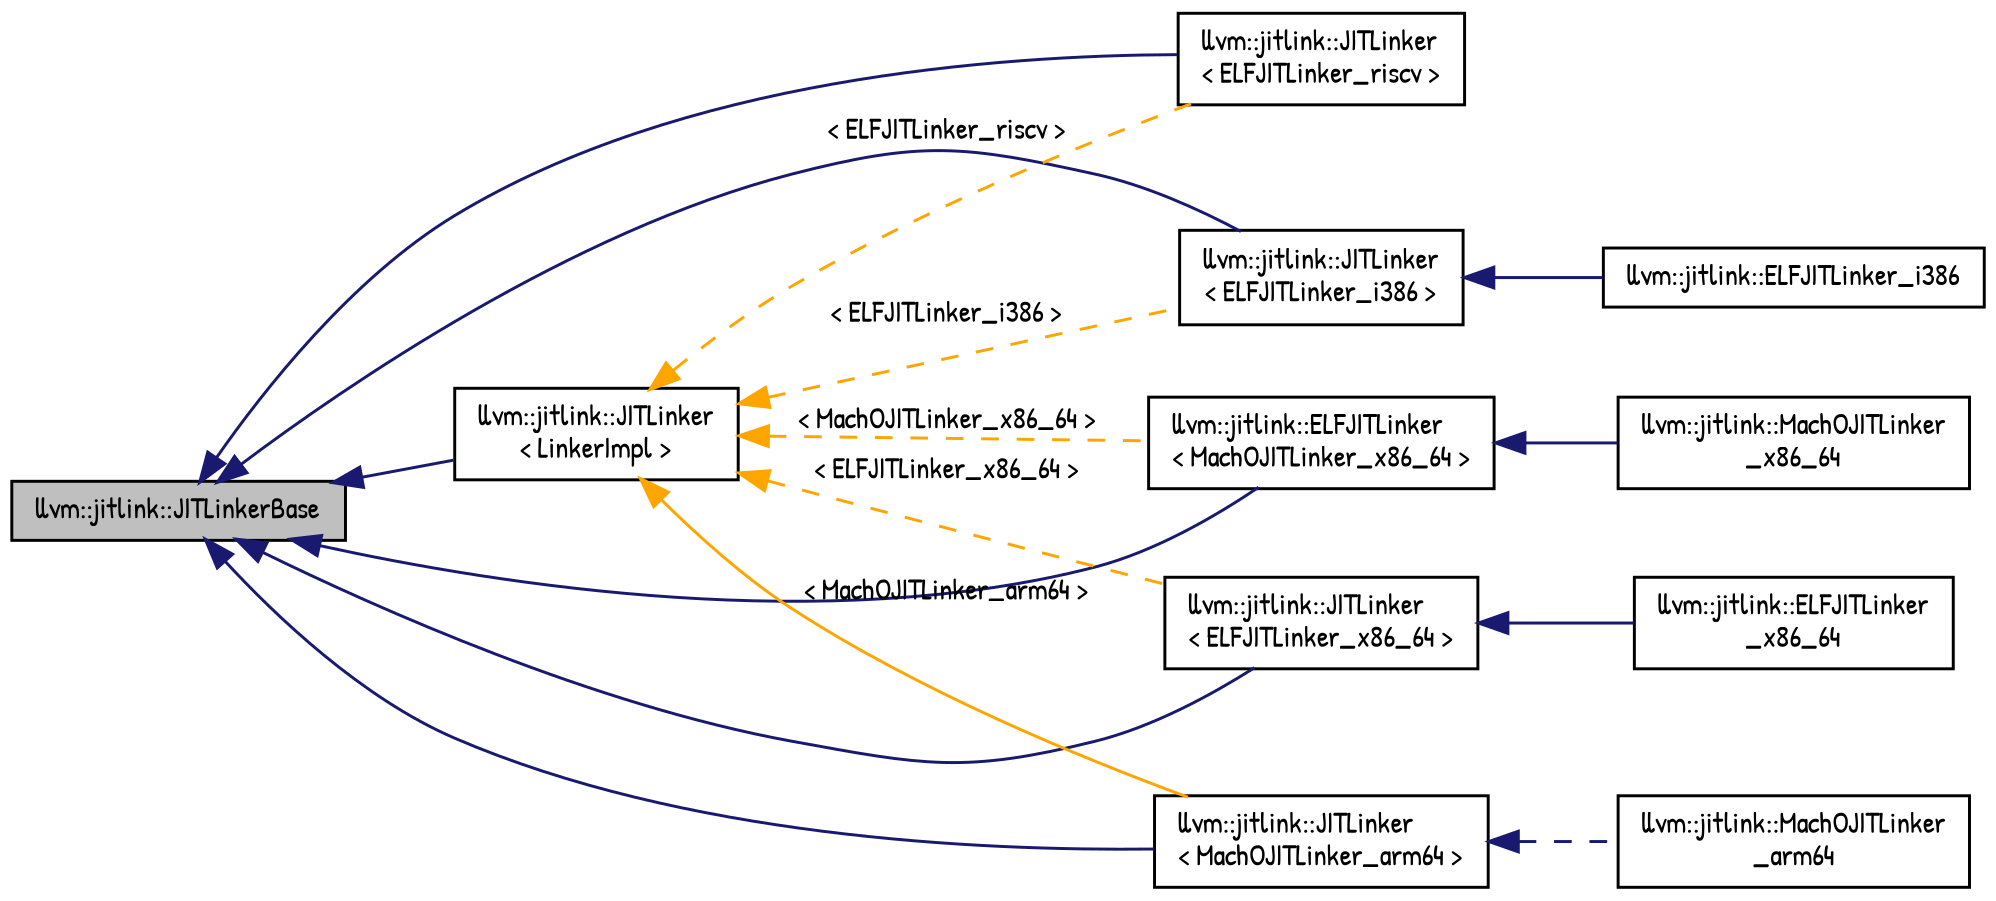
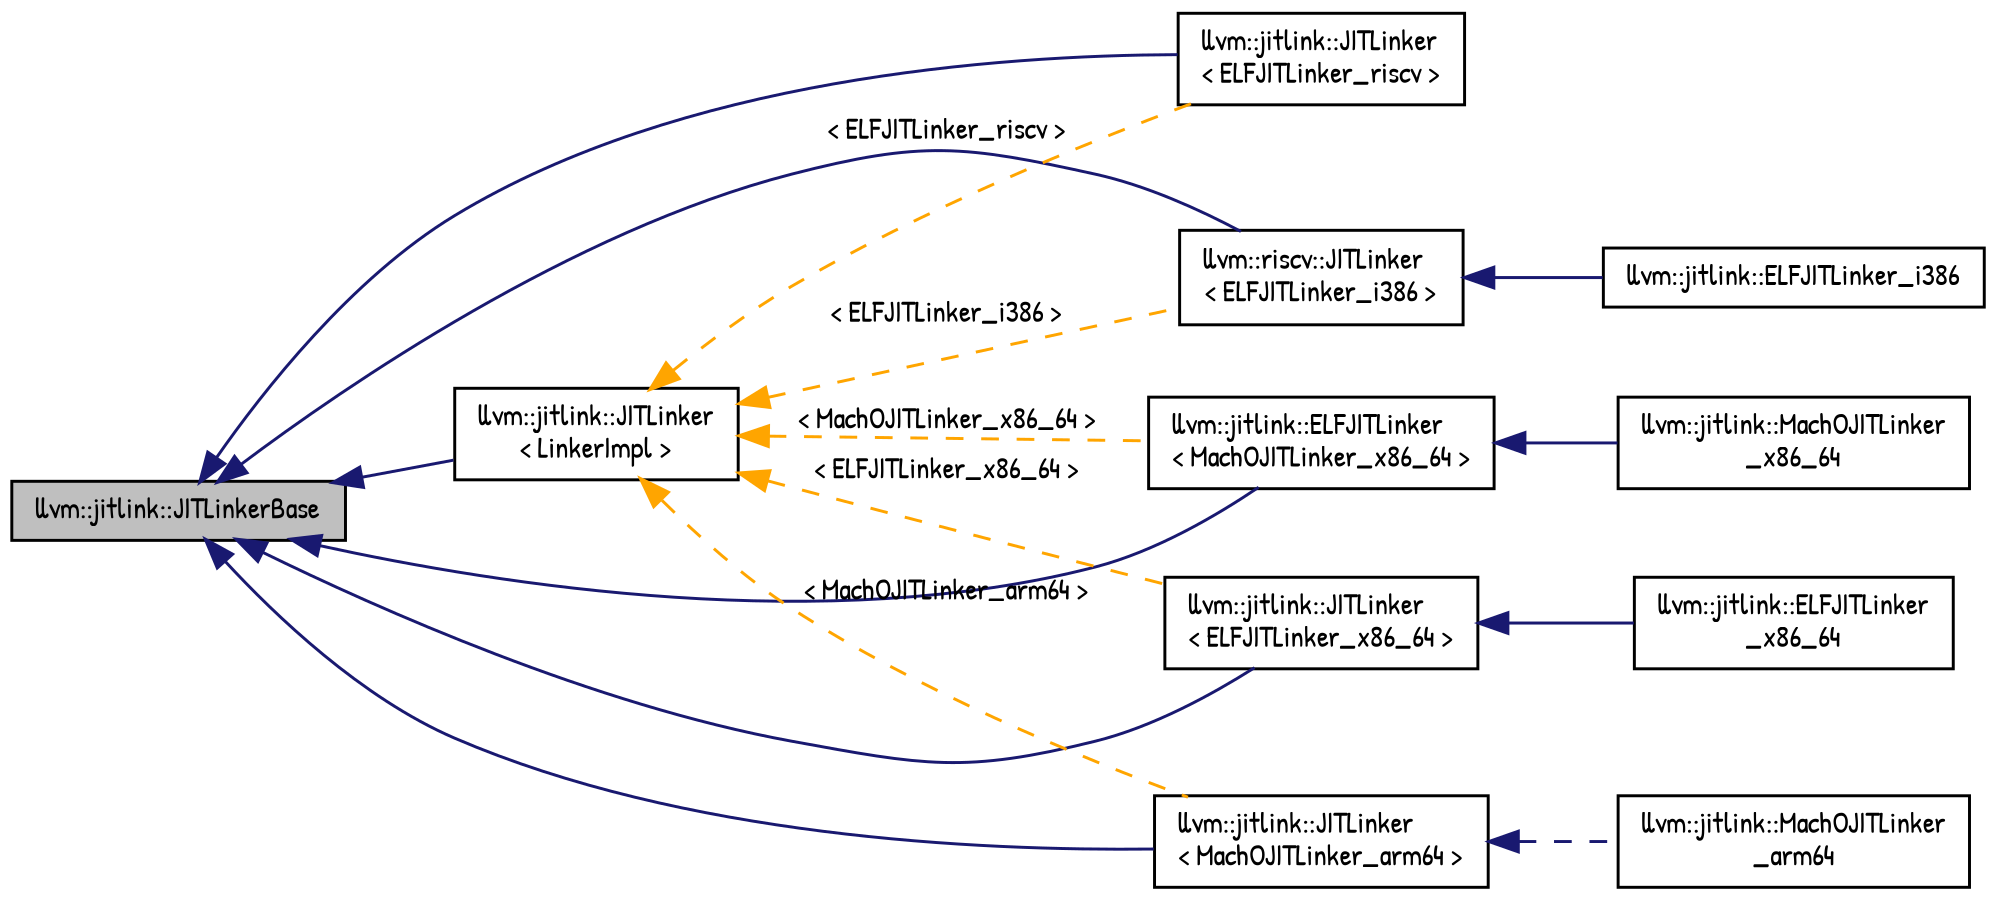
(1321, 278) -> (1321, 278)
(909, 676) -> (909, 676)
